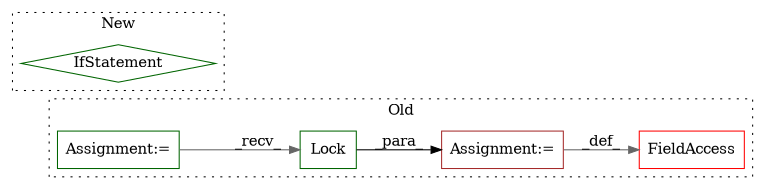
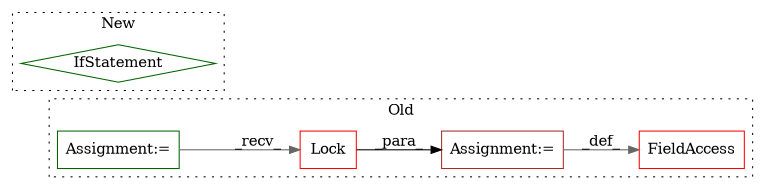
(328, 150) -> (328, 150)
